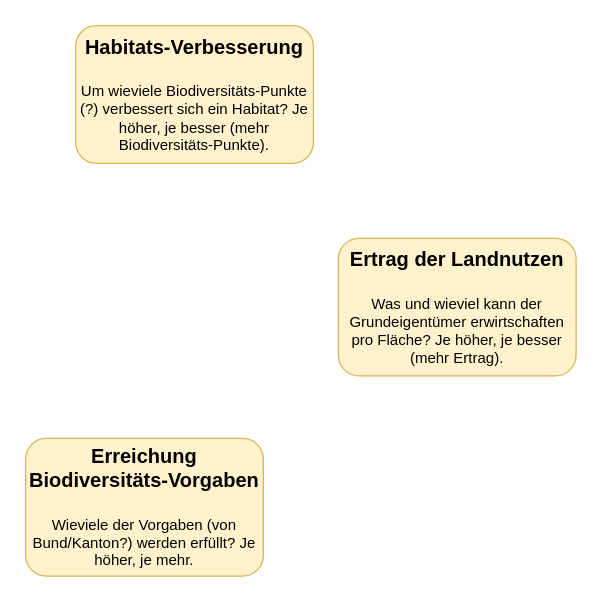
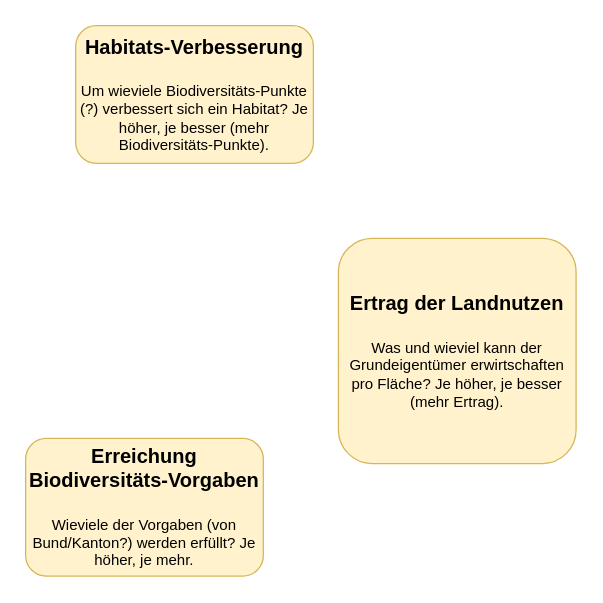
(457, 307) -> (457, 351)
